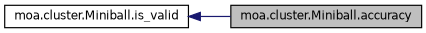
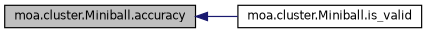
(216, 16) -> (223, 16)
